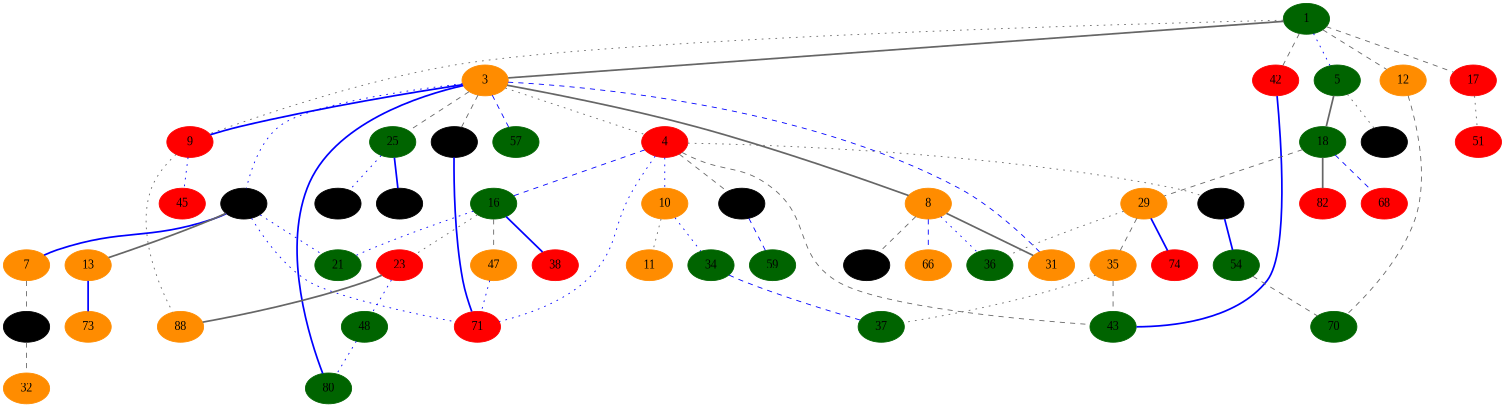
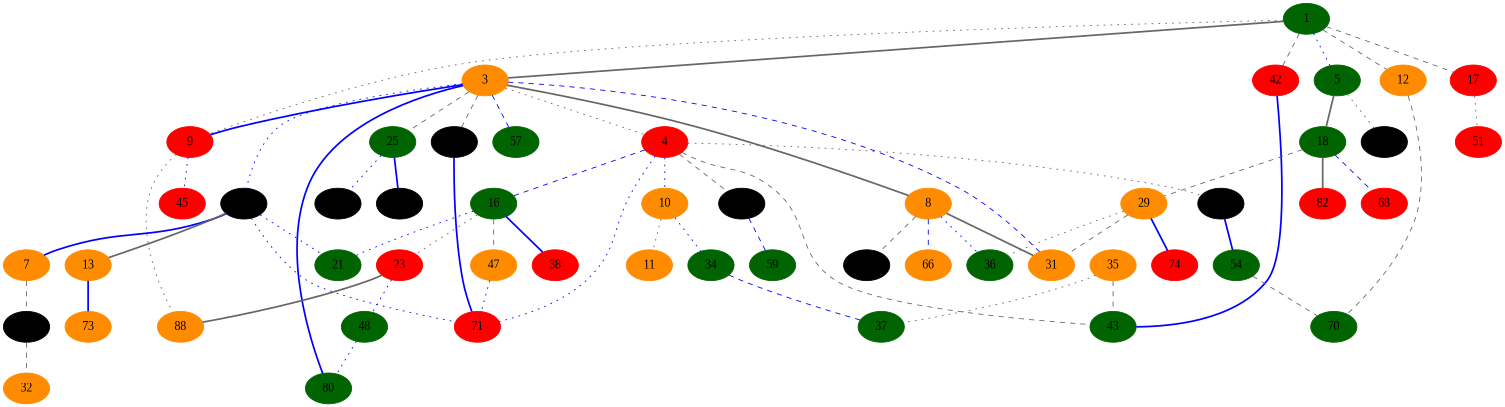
(1128, 234) -> (1098, 234)
